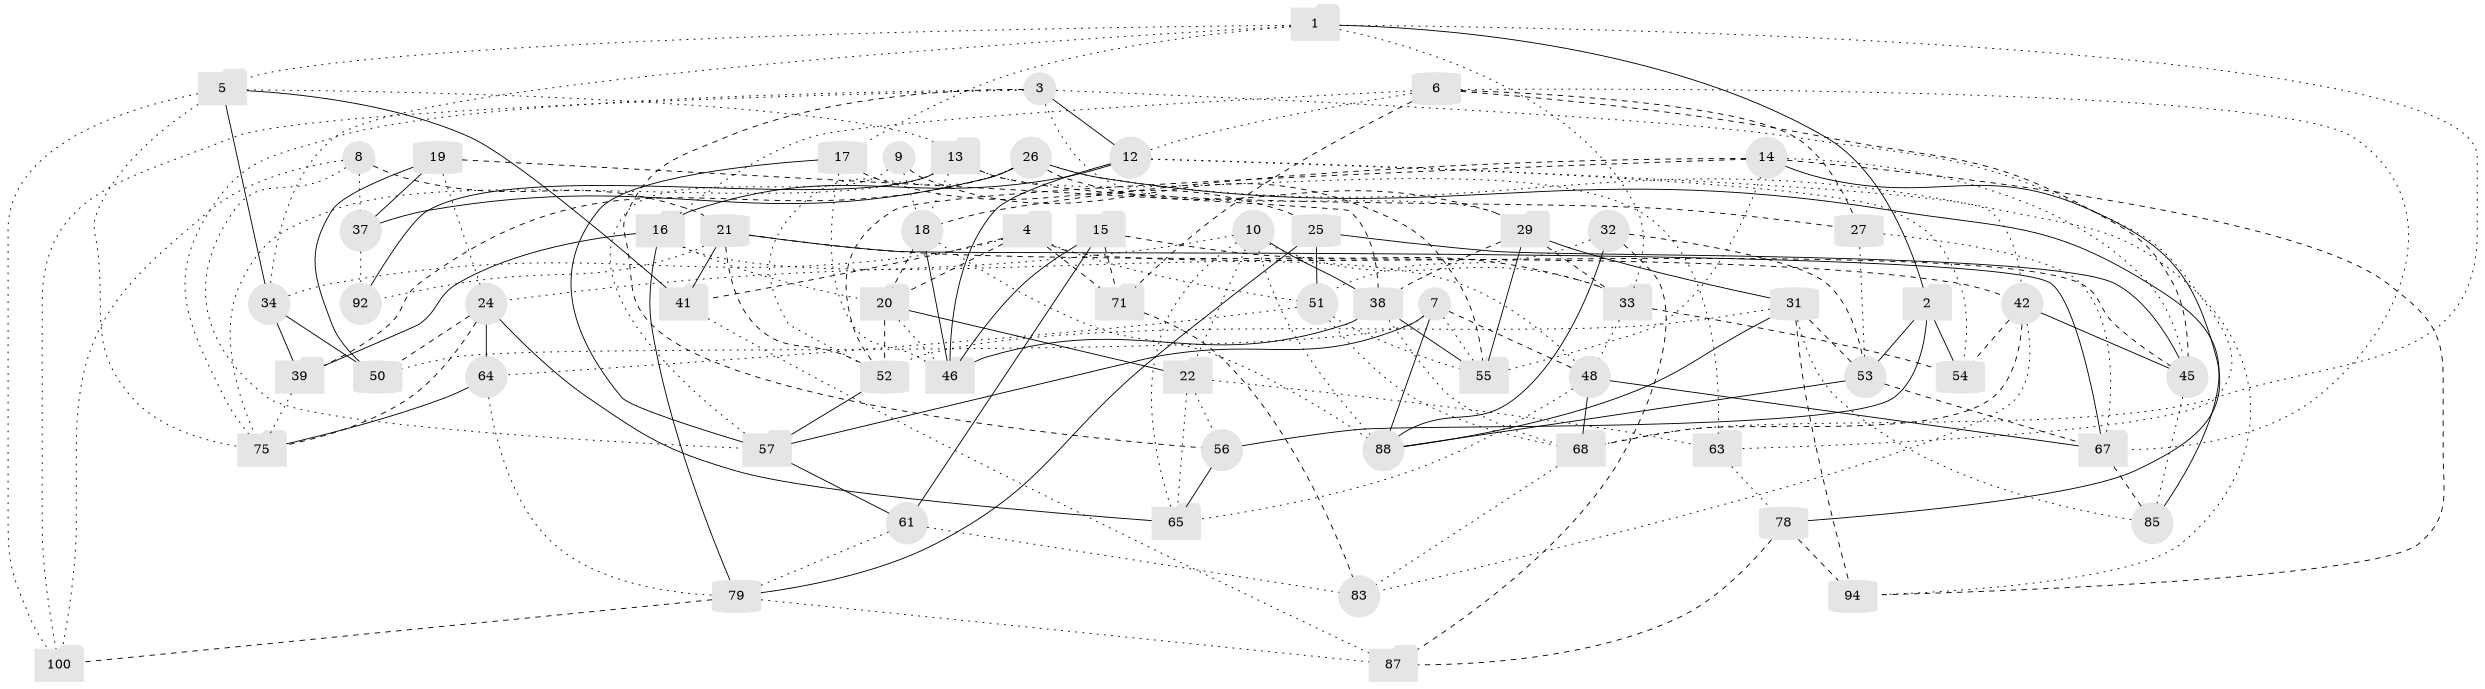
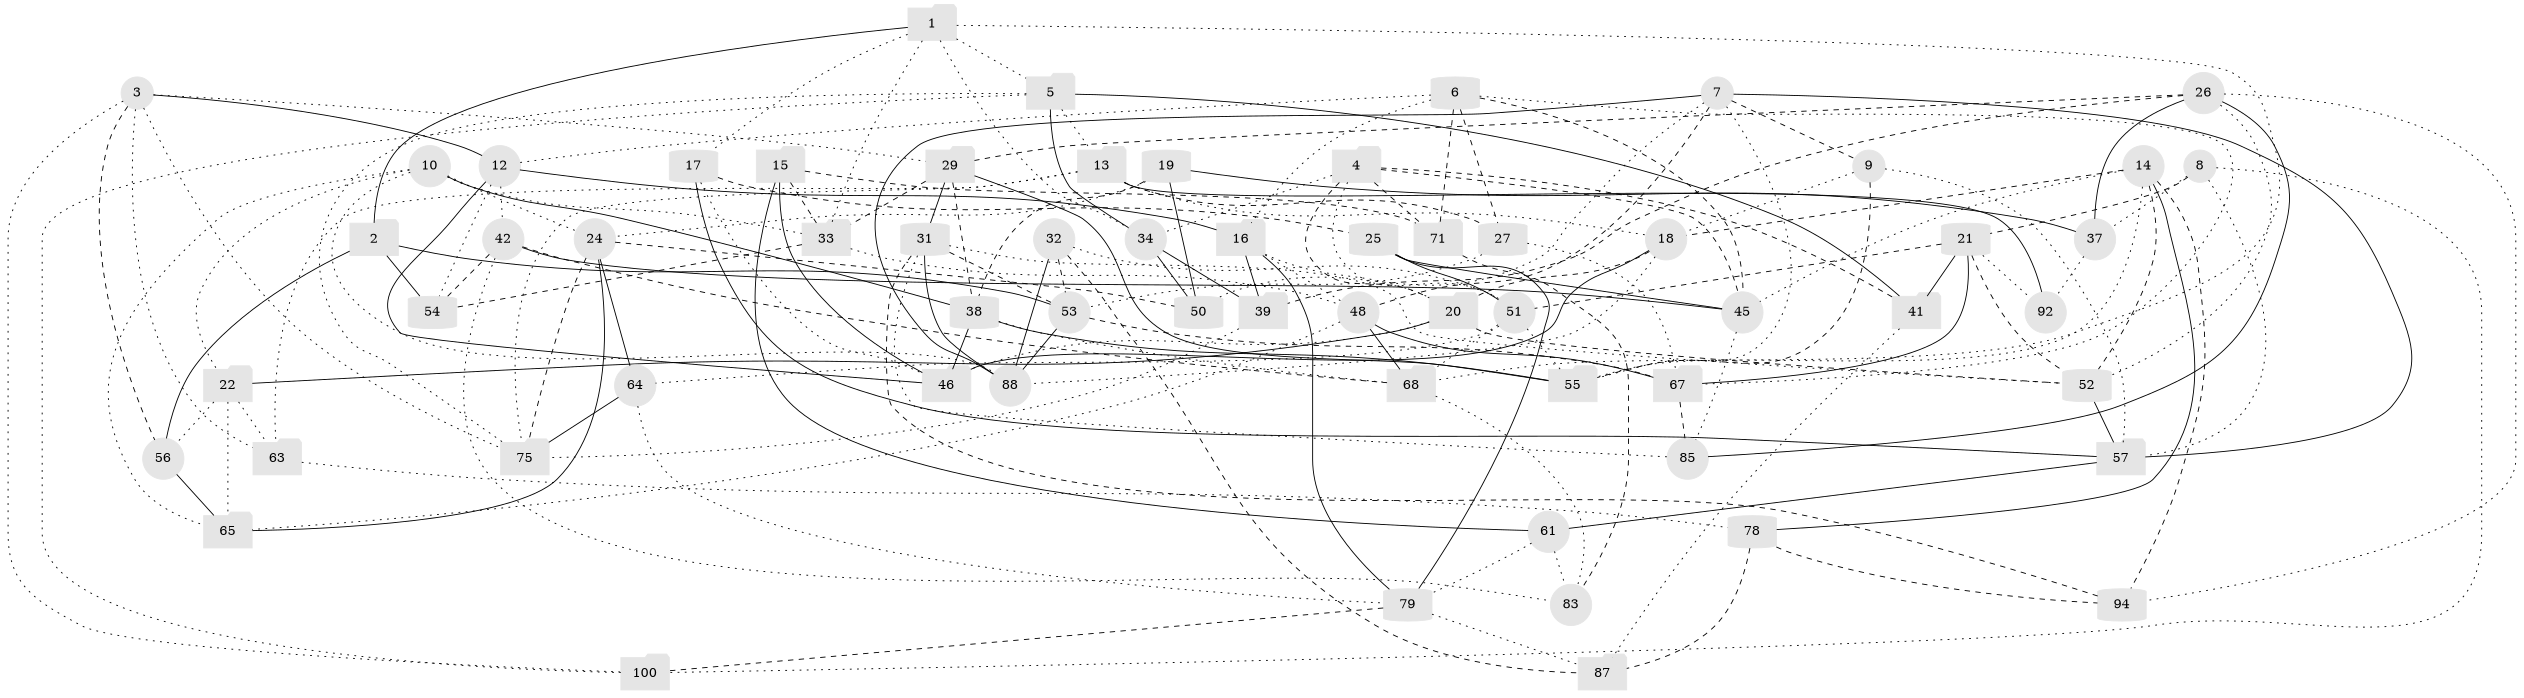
none -> (1793, 130)
(1377, 259) -> (1748, 275)
